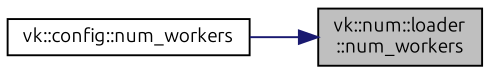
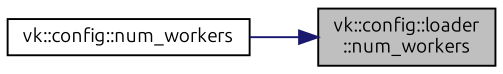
(400, 37) -> (407, 37)
